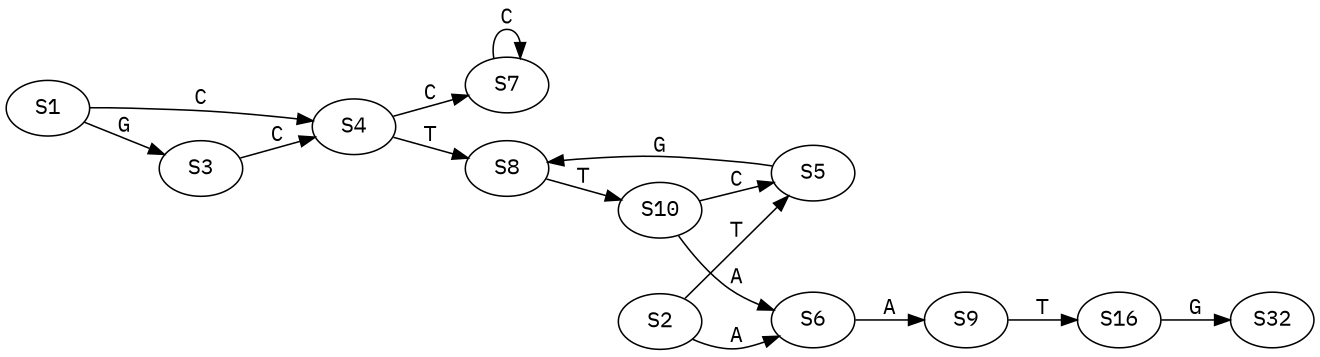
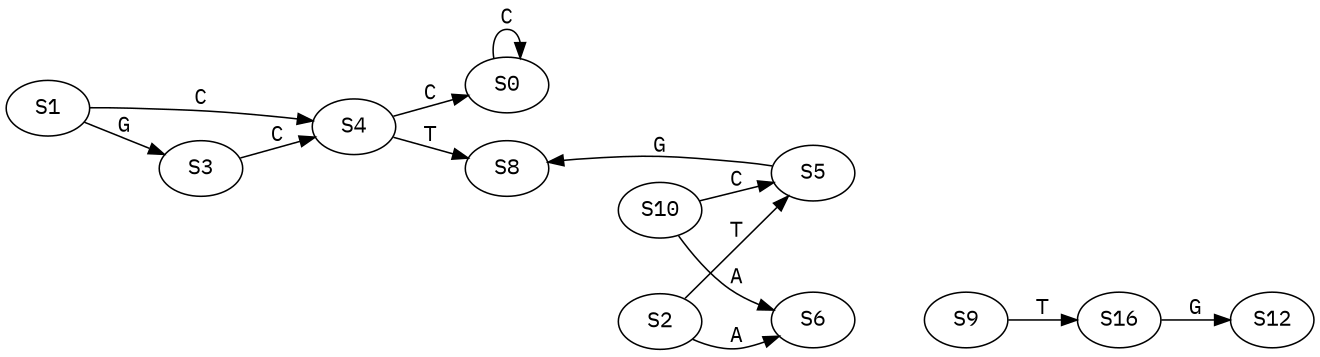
(507, 85) -> (507, 85)
(576, 187) -> none
(882, 320) -> none
(1272, 320) -> (1272, 320)
